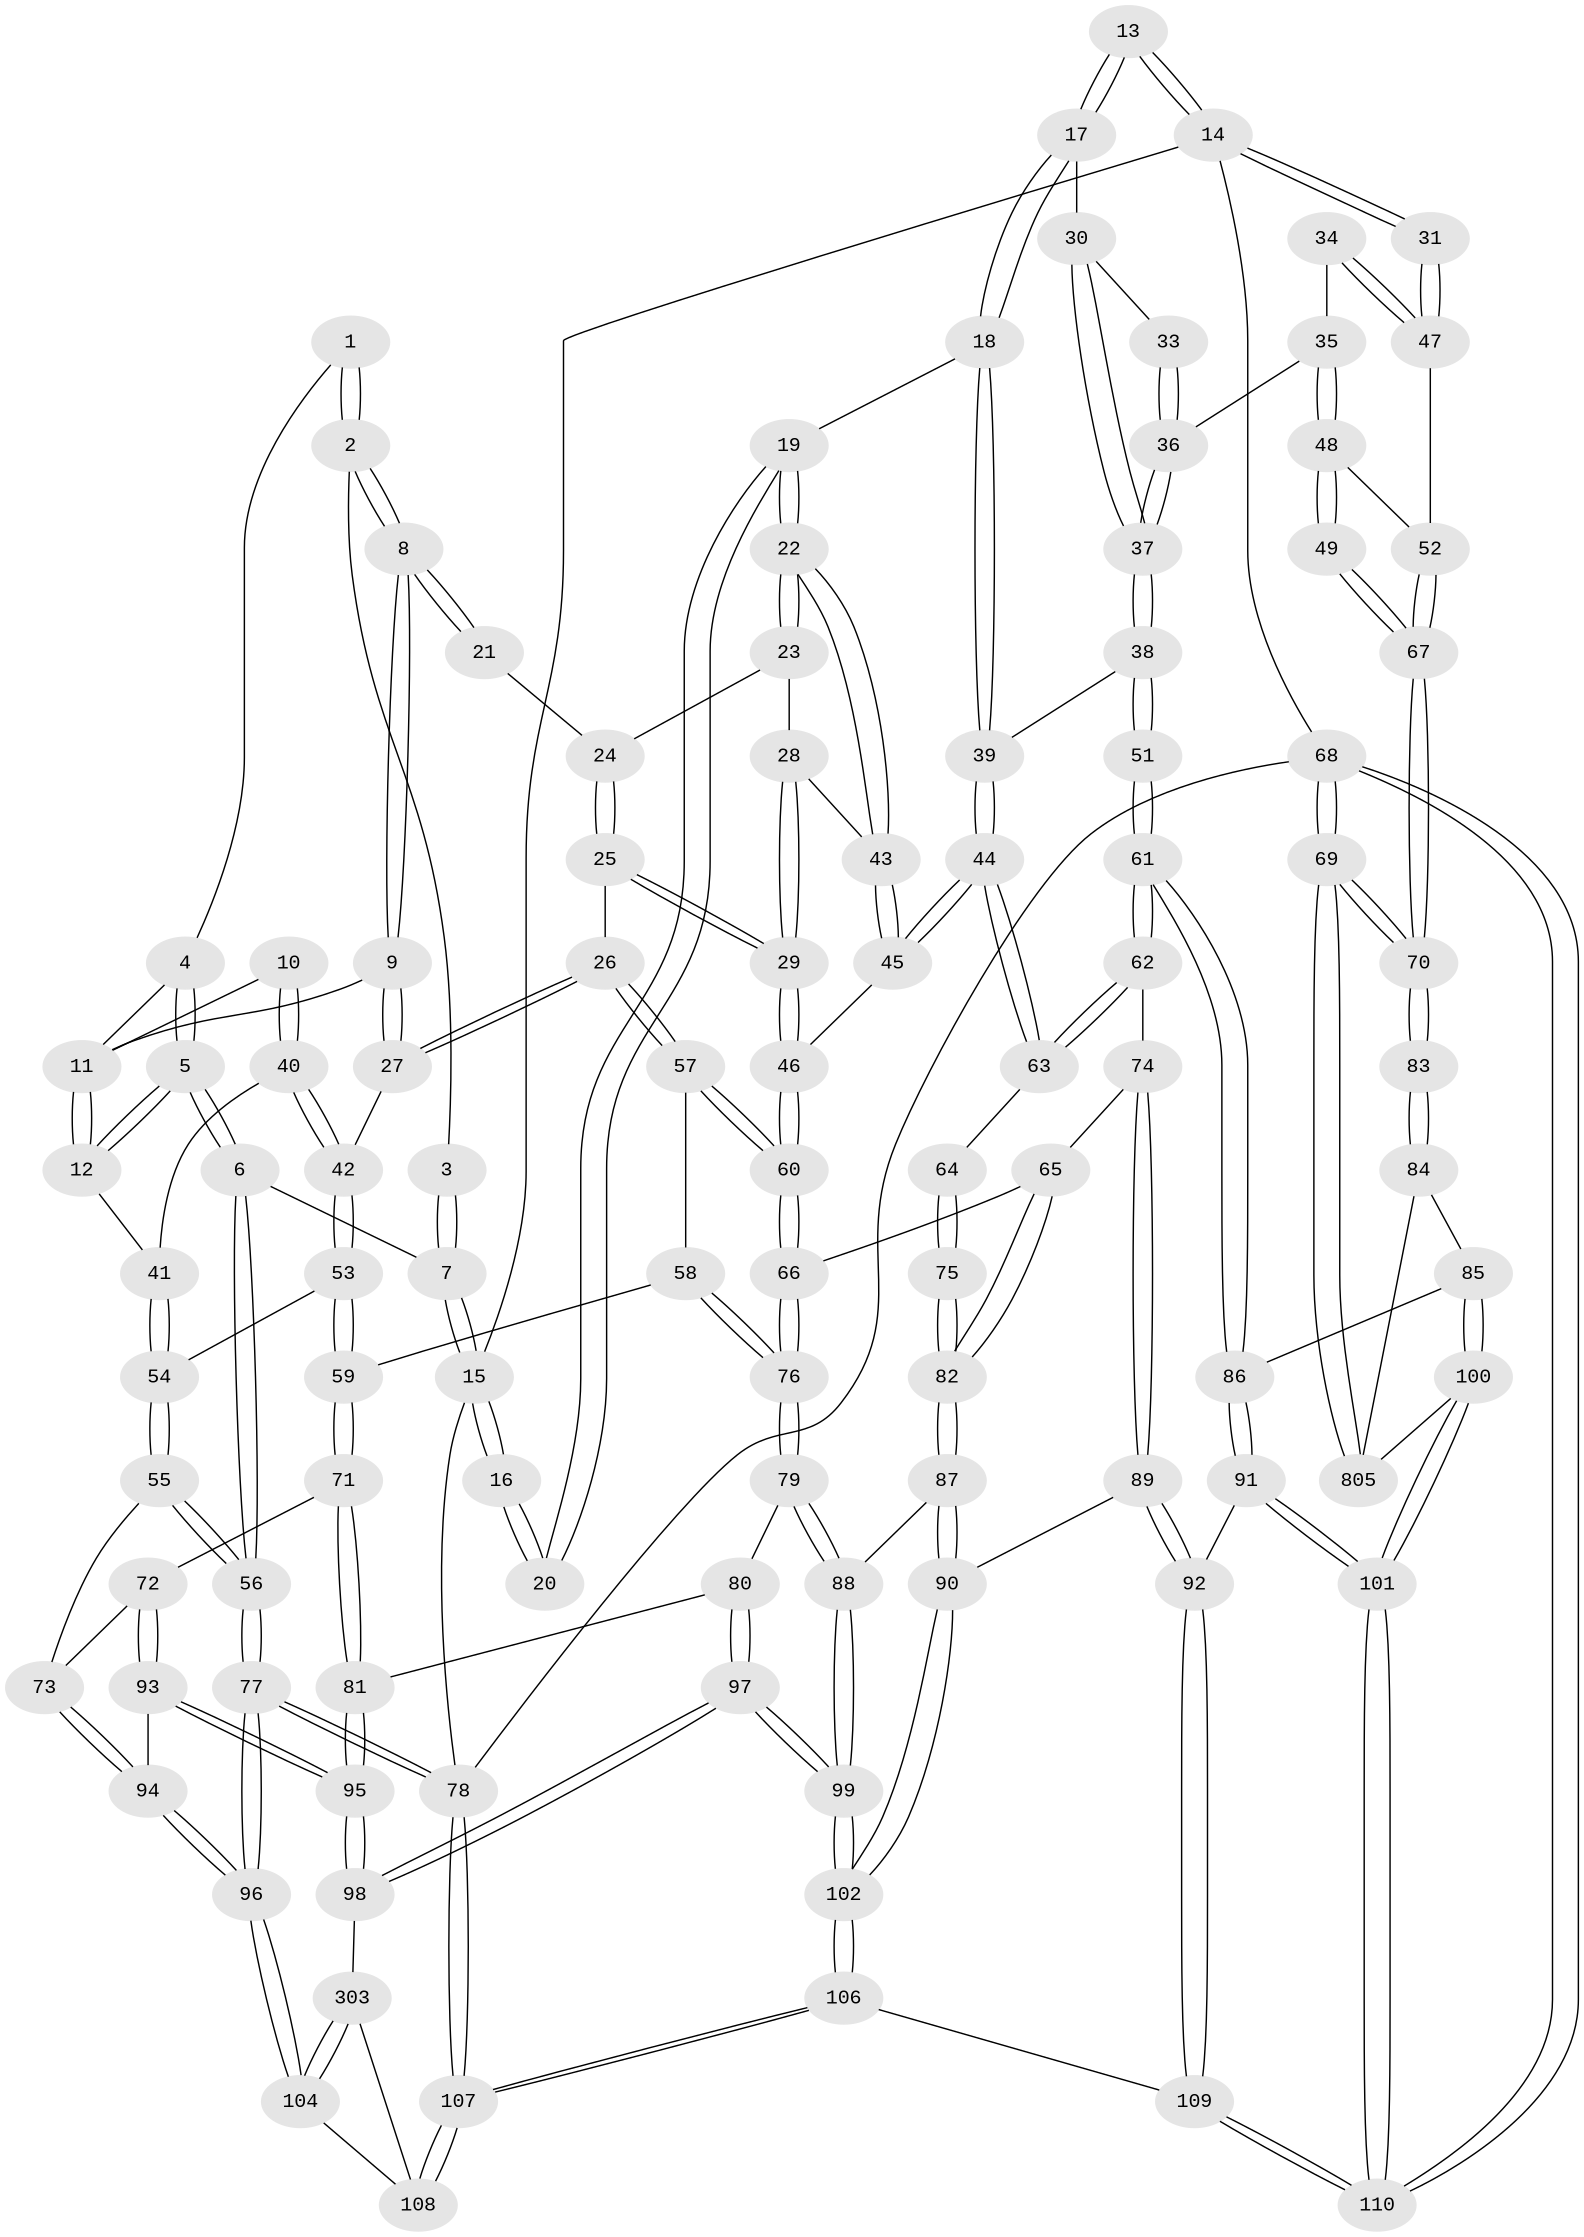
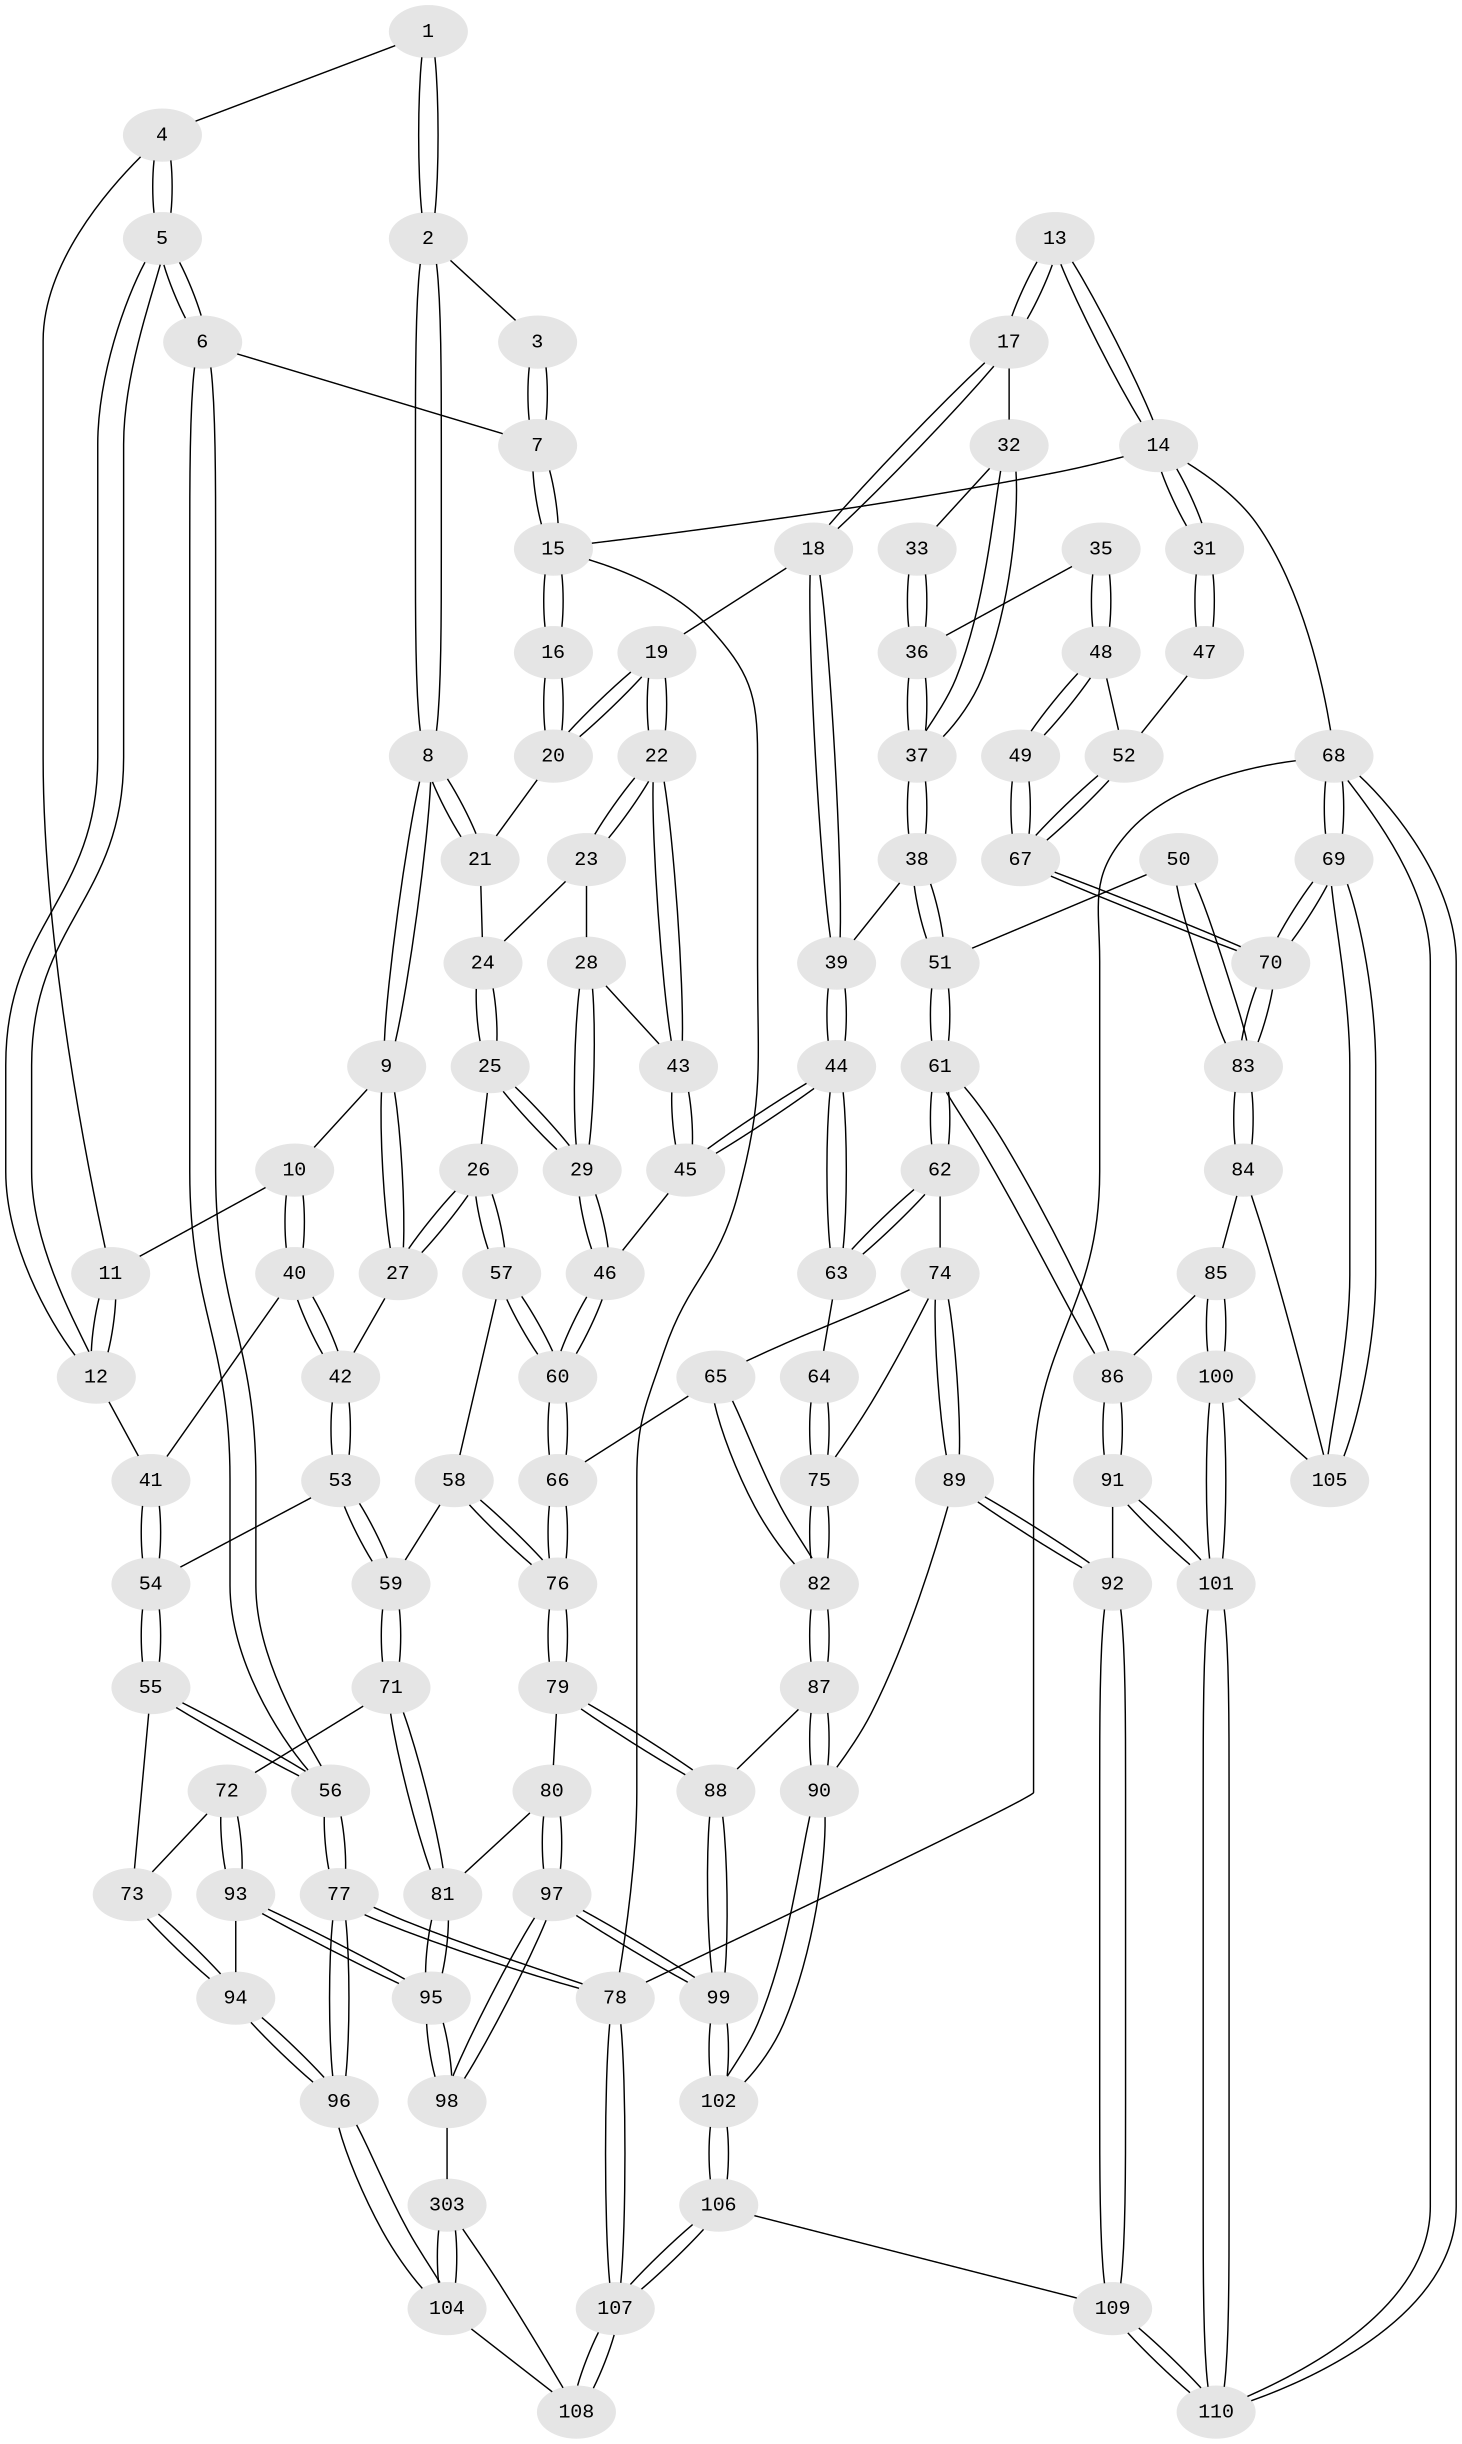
(1077, 239) -> (1009, 446)
(1327, 239) -> none
none -> (517, 808)
none -> (1179, 860)
(237, 1015) -> (341, 1118)
none -> (885, 1380)
(1358, 1481) -> (1330, 1481)
